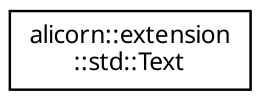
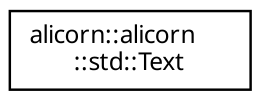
(130, 50) -> (130, 50)
